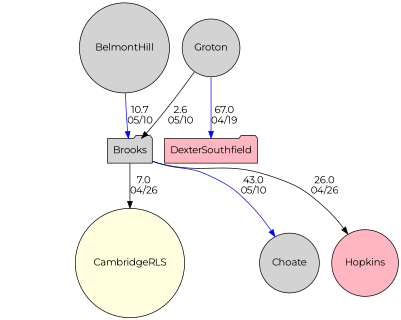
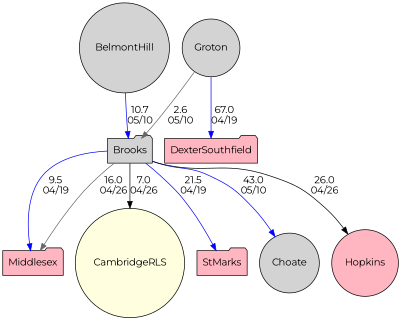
(171, 103) -> (171, 103)
none -> (33, 263)
none -> (222, 263)
